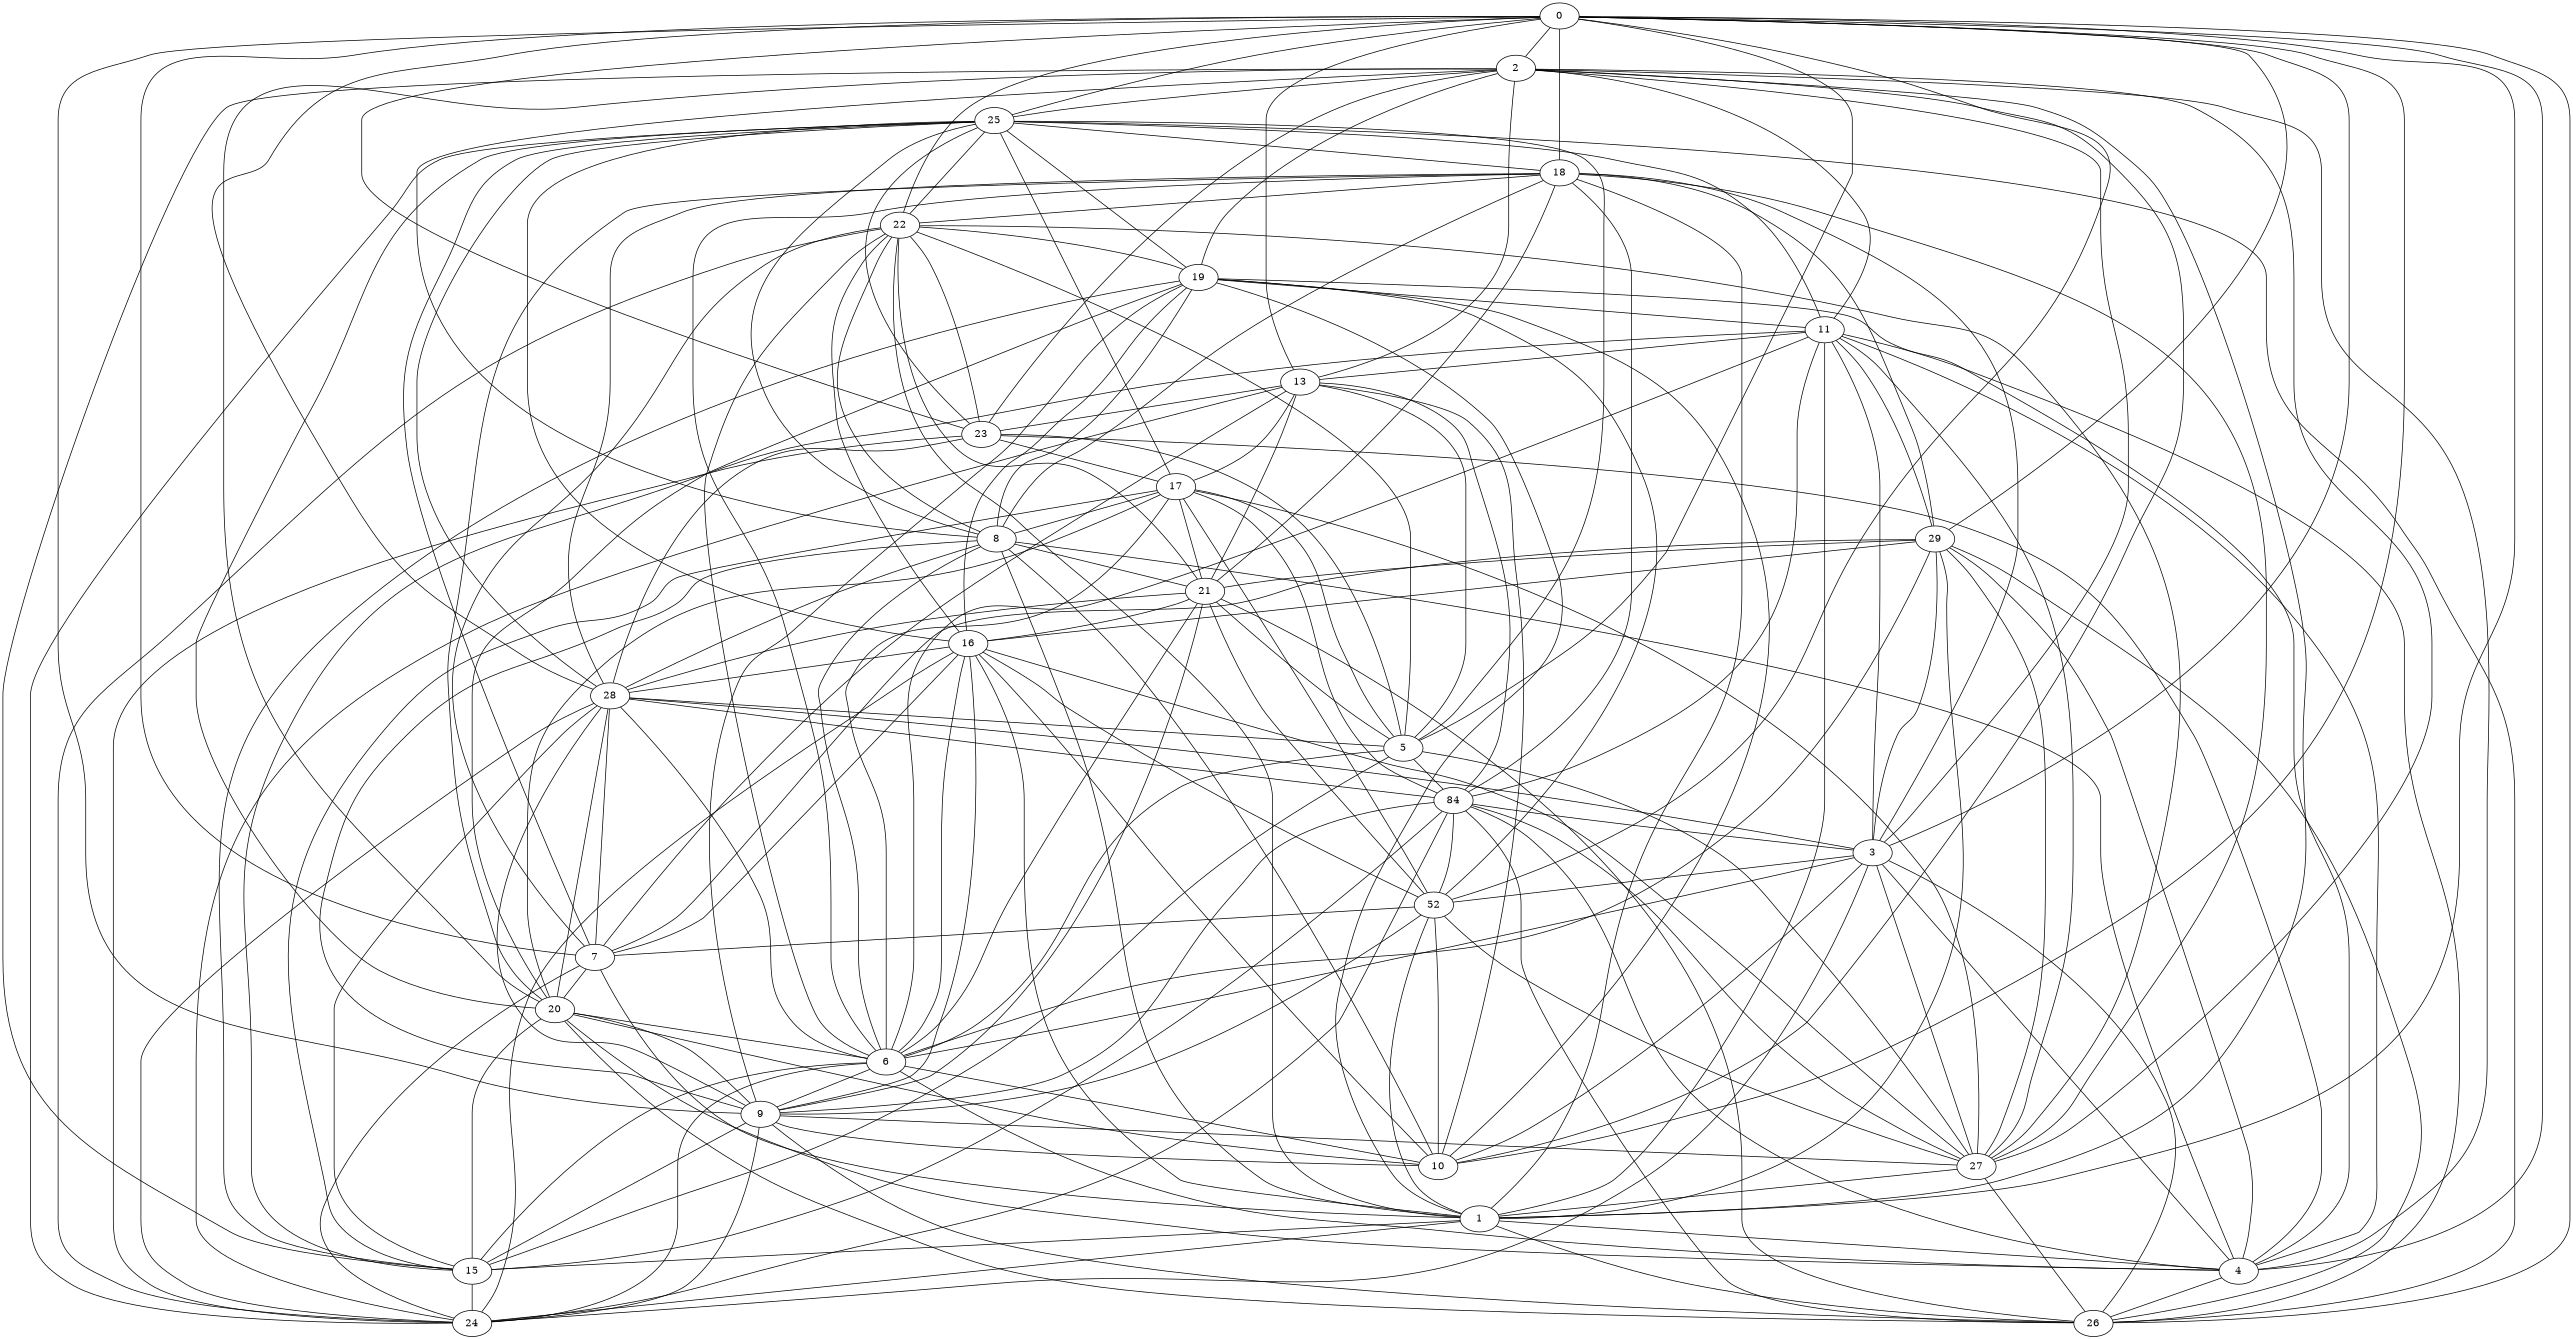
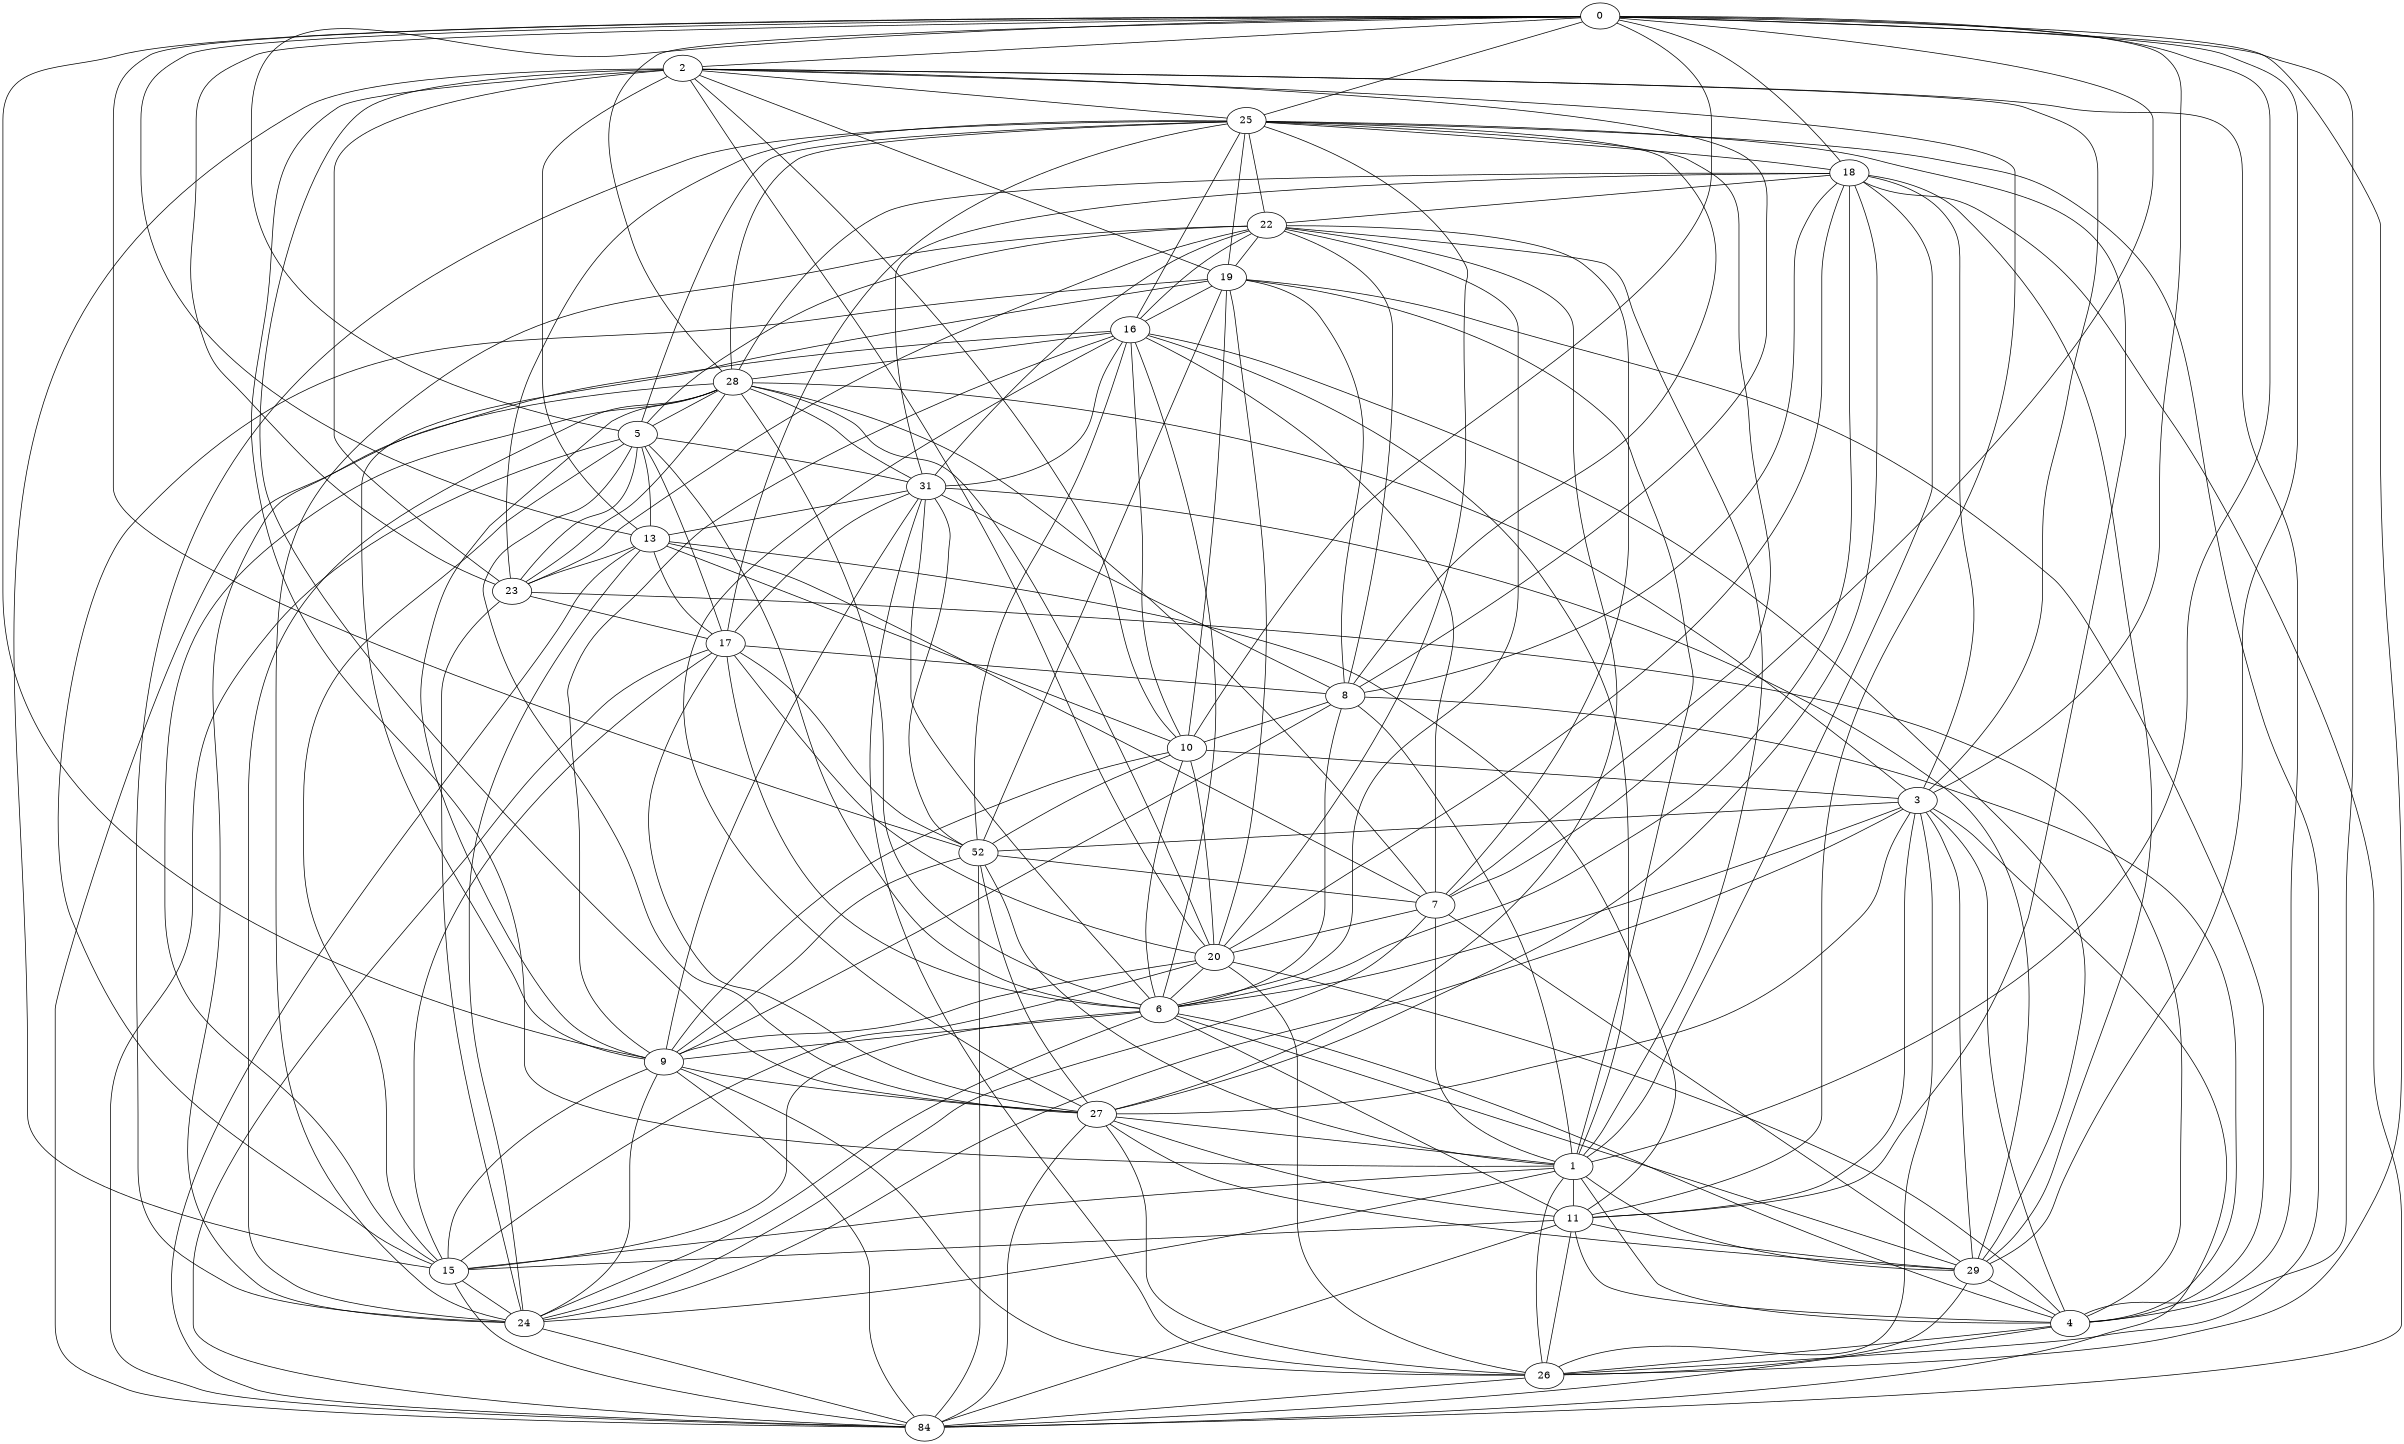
(1187, 46) -> none
(1512, 304) -> none
(1205, 591) -> (926, 487)
(799, 608) -> none
